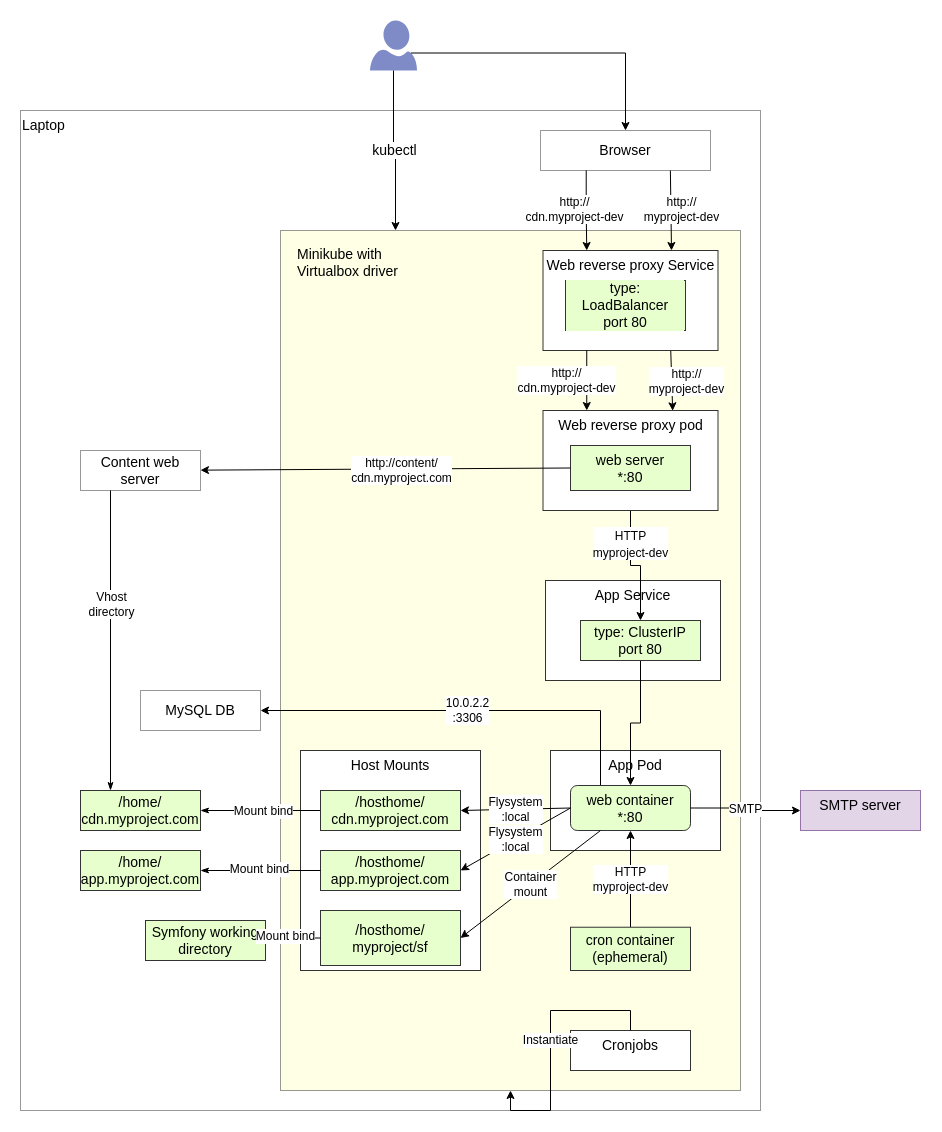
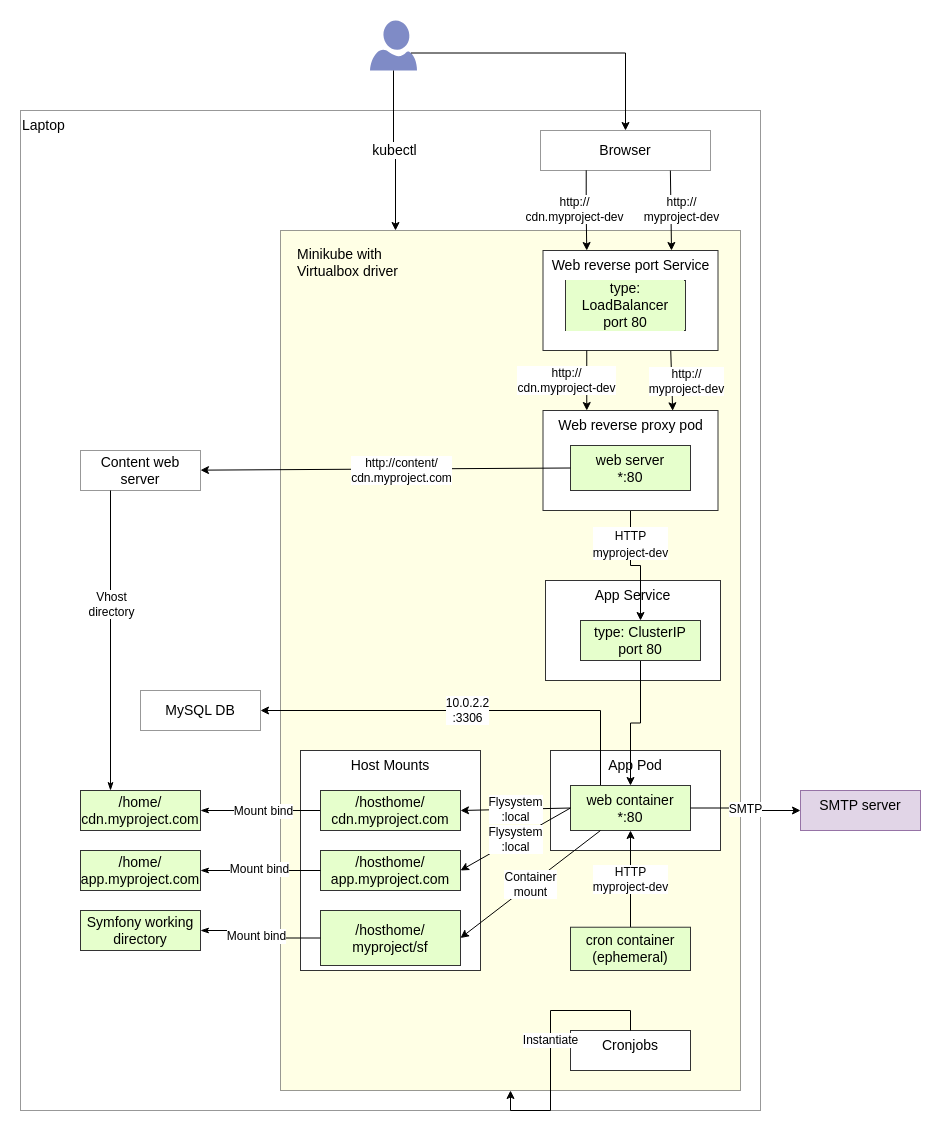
(631, 274) -> (631, 274)
(631, 808) -> (631, 808)
(206, 941) -> (141, 931)
